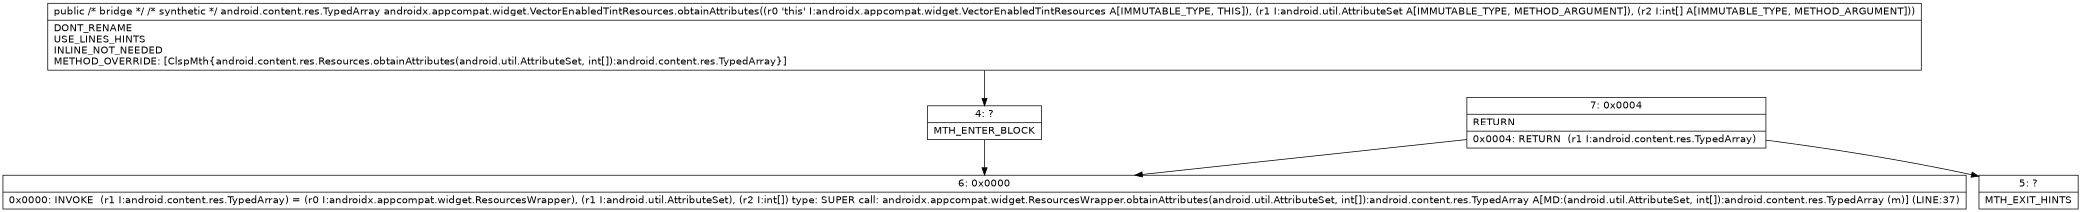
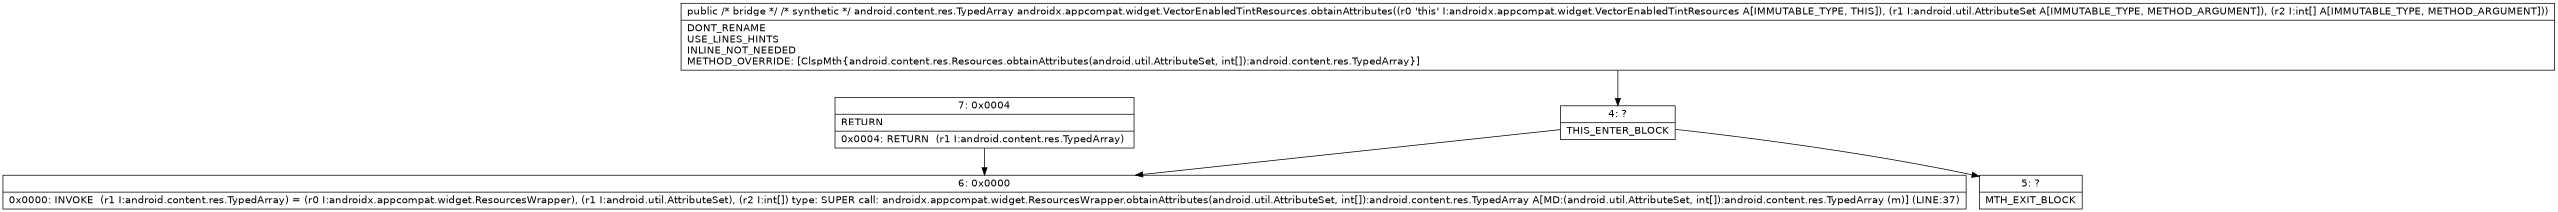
(985, 131) -> (1618, 131)
(1869, 155) -> (1824, 149)
(2029, 200) -> (2031, 200)
